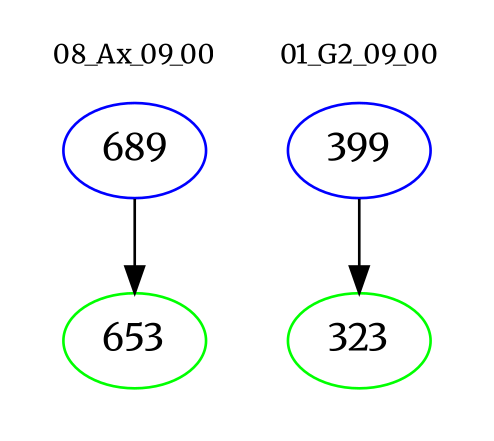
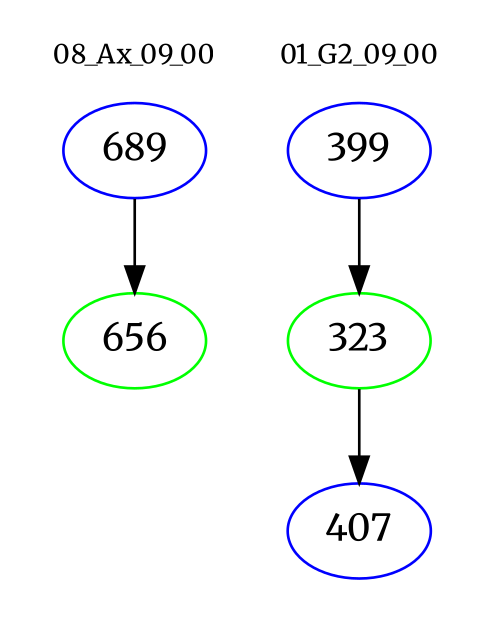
(135, 341) -> (135, 341)
none -> (359, 531)
